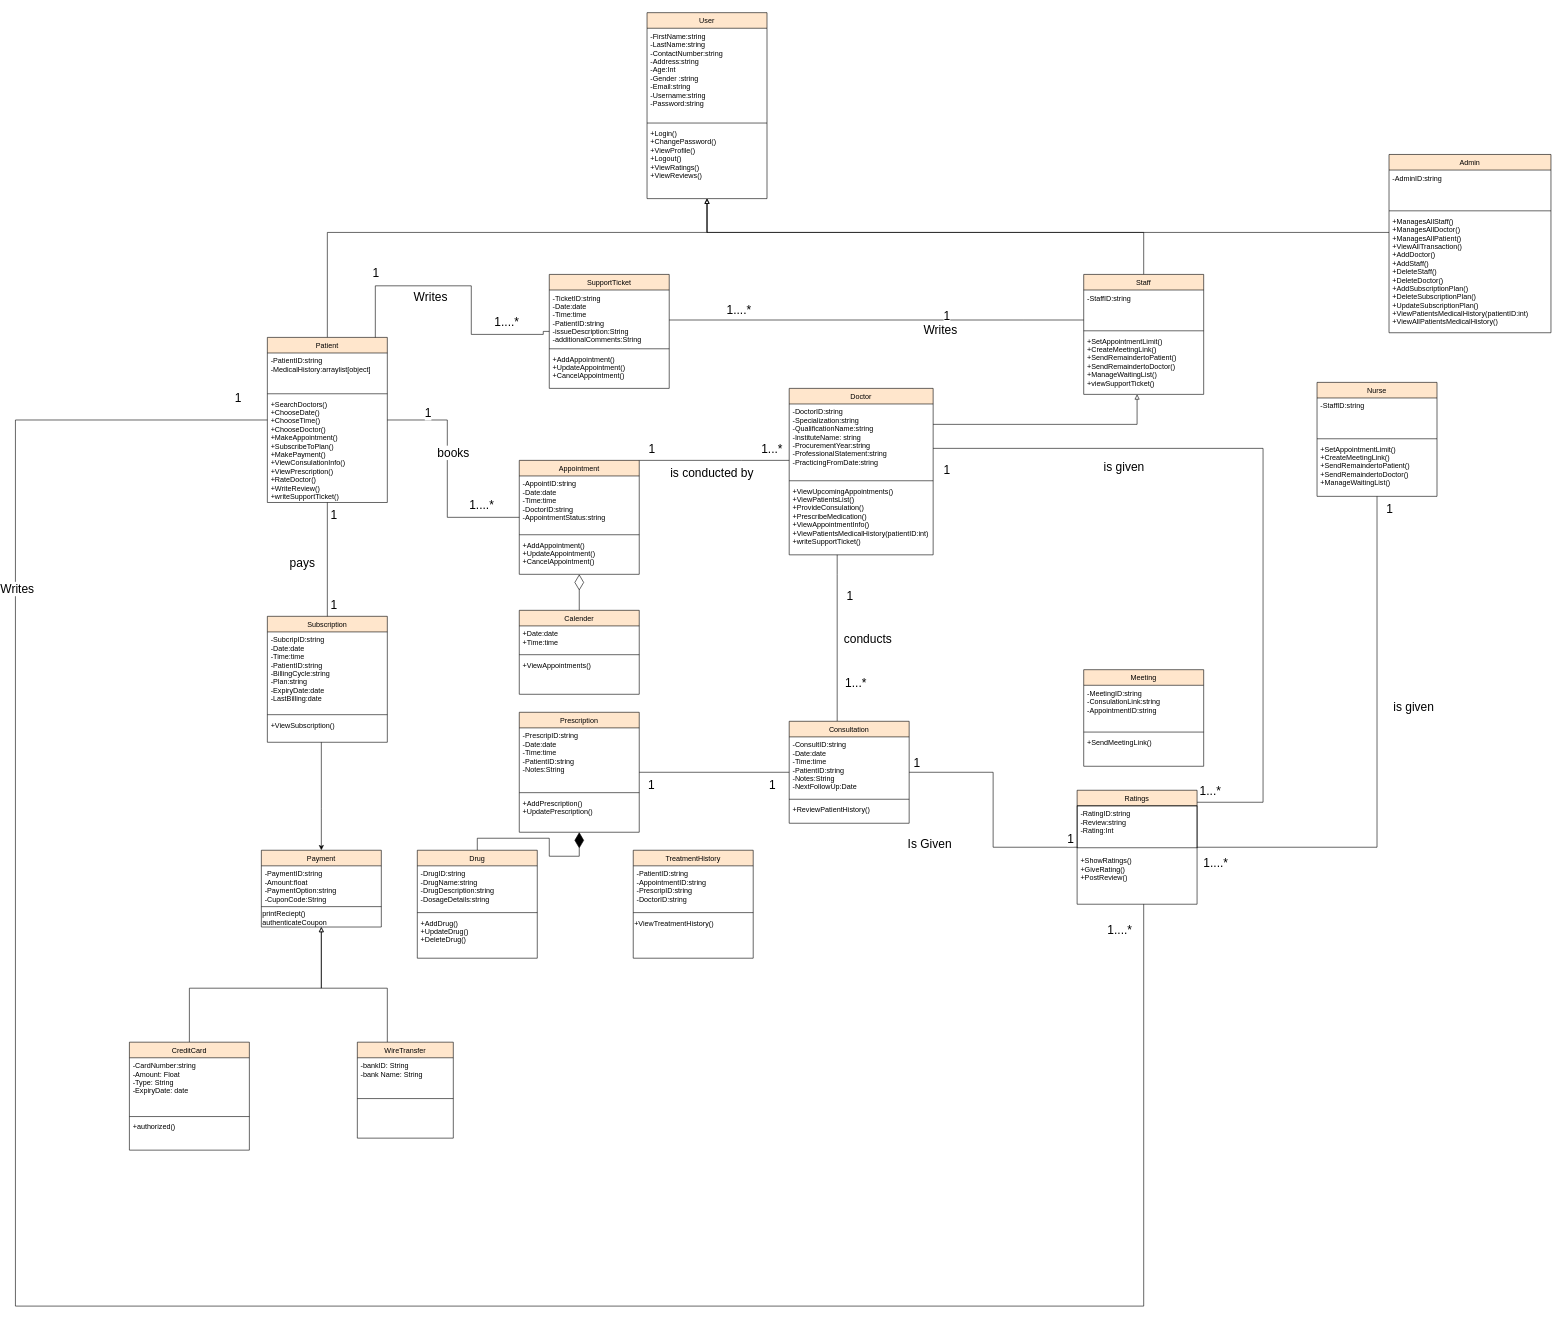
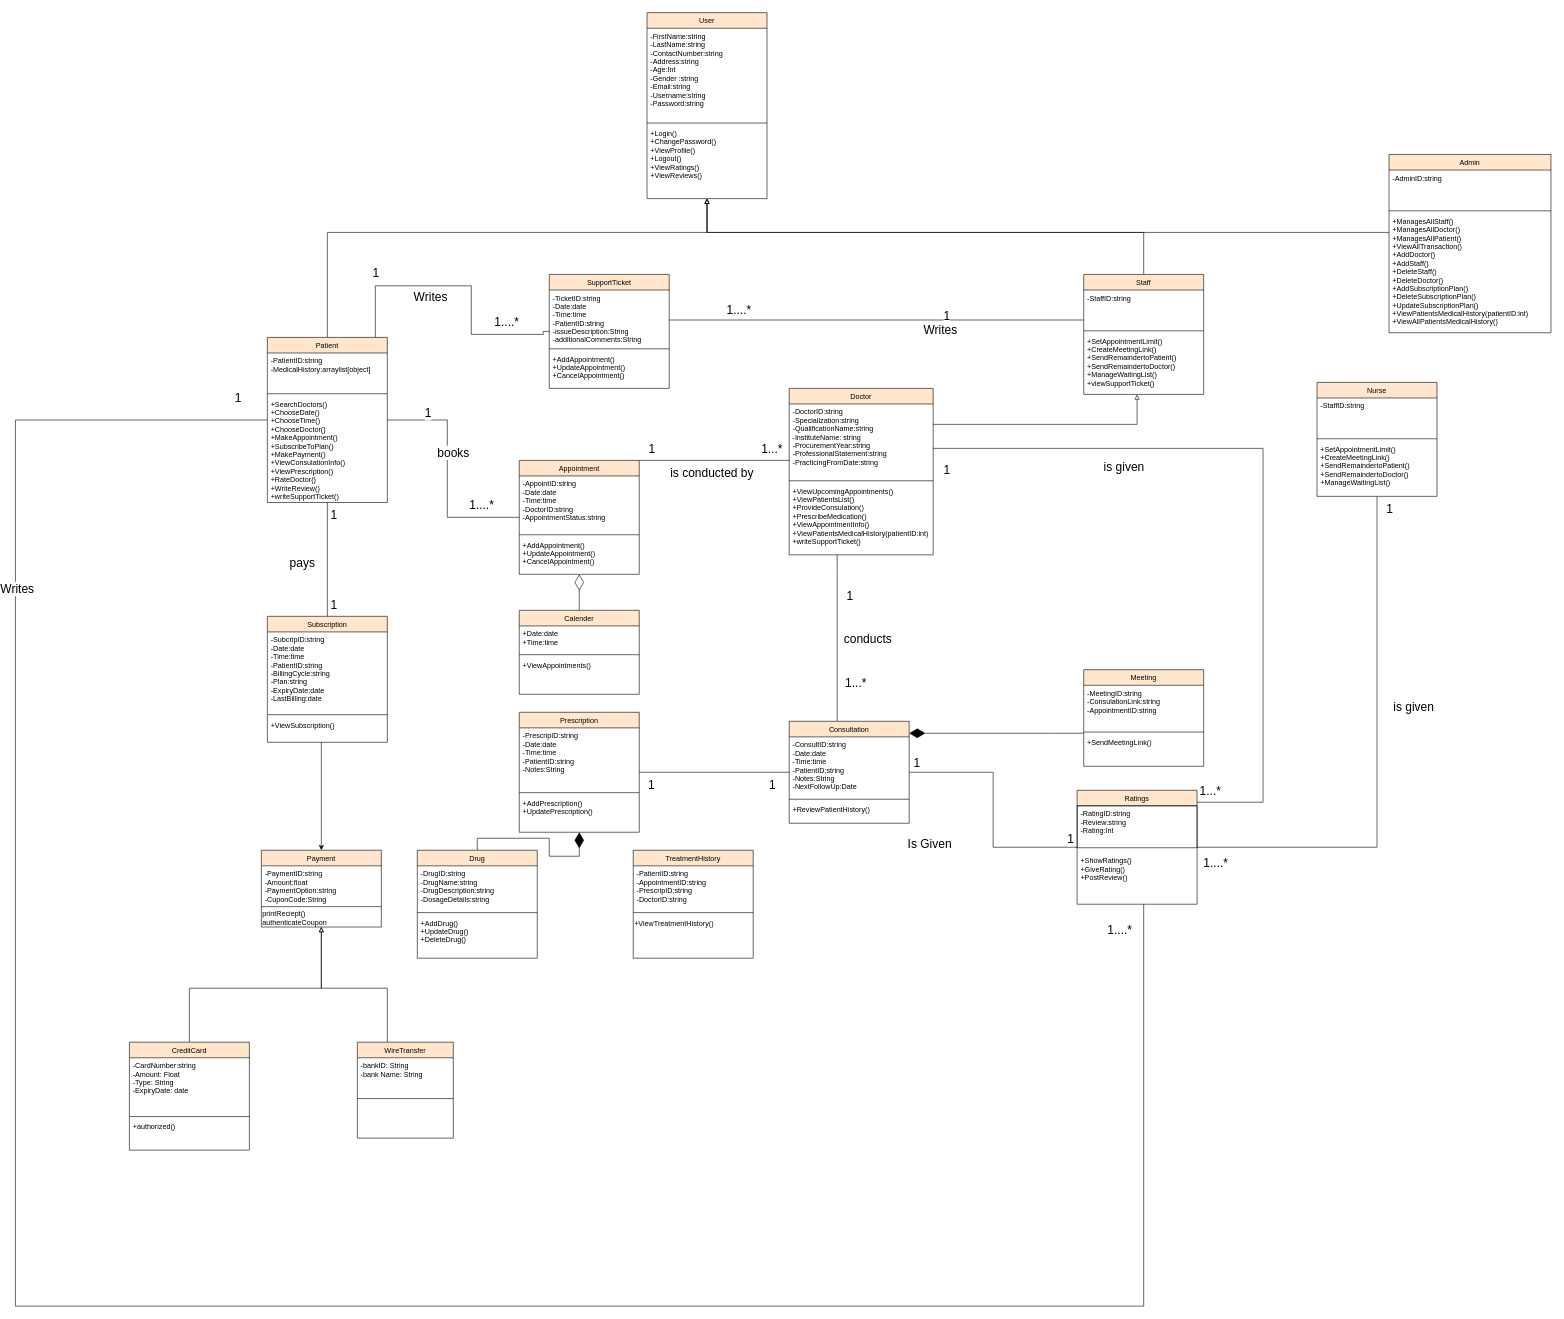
none -> (926, 734)
